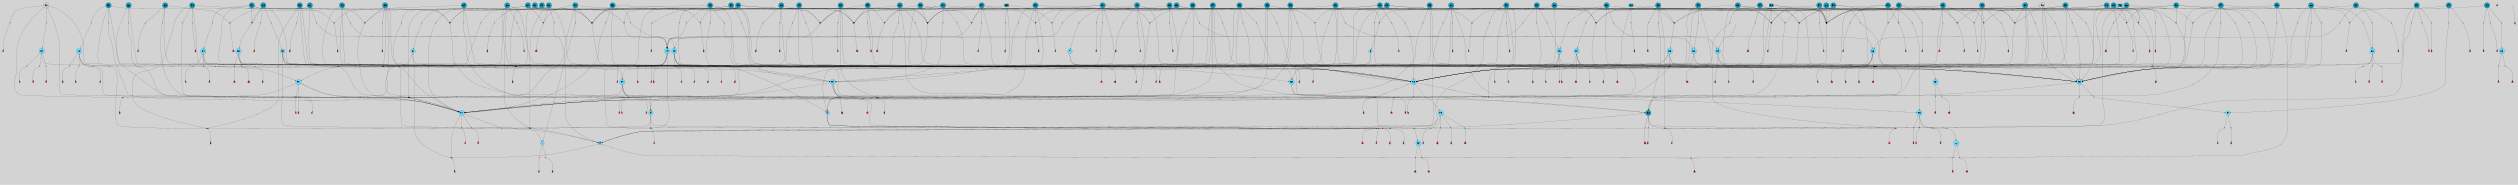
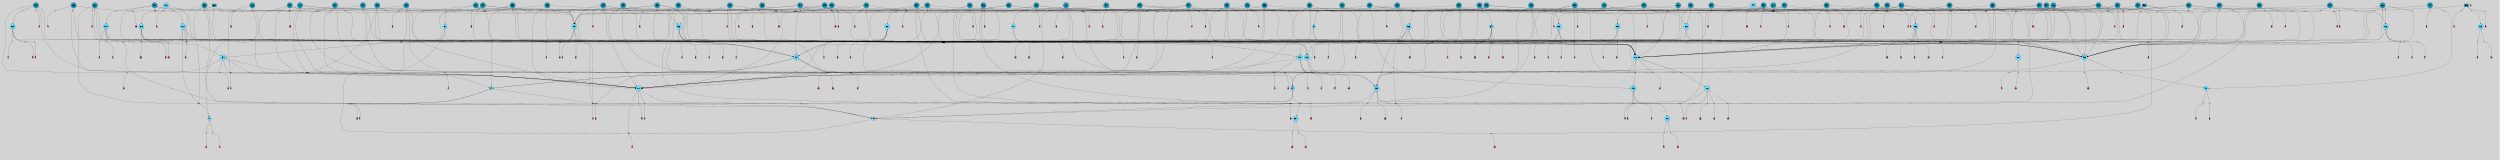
(46, 5) -> (36, 5)
(263, 5) -> (166, 5)
(310, 5) -> (214, 5)
(1007, 5) -> (866, 5)
(1631, 5) -> (1711, 5)
(1760, 5) -> (1753, 5)
none -> (1764, 5)
(1771, 5) -> (1887, 5)
(2042, 5) -> (1993, 5)
(2487, 5) -> (2466, 5)
(283, 51) -> (183, 27)
(1577, 51) -> (1491, 27)
(1648, 113) -> (1377, 88)
